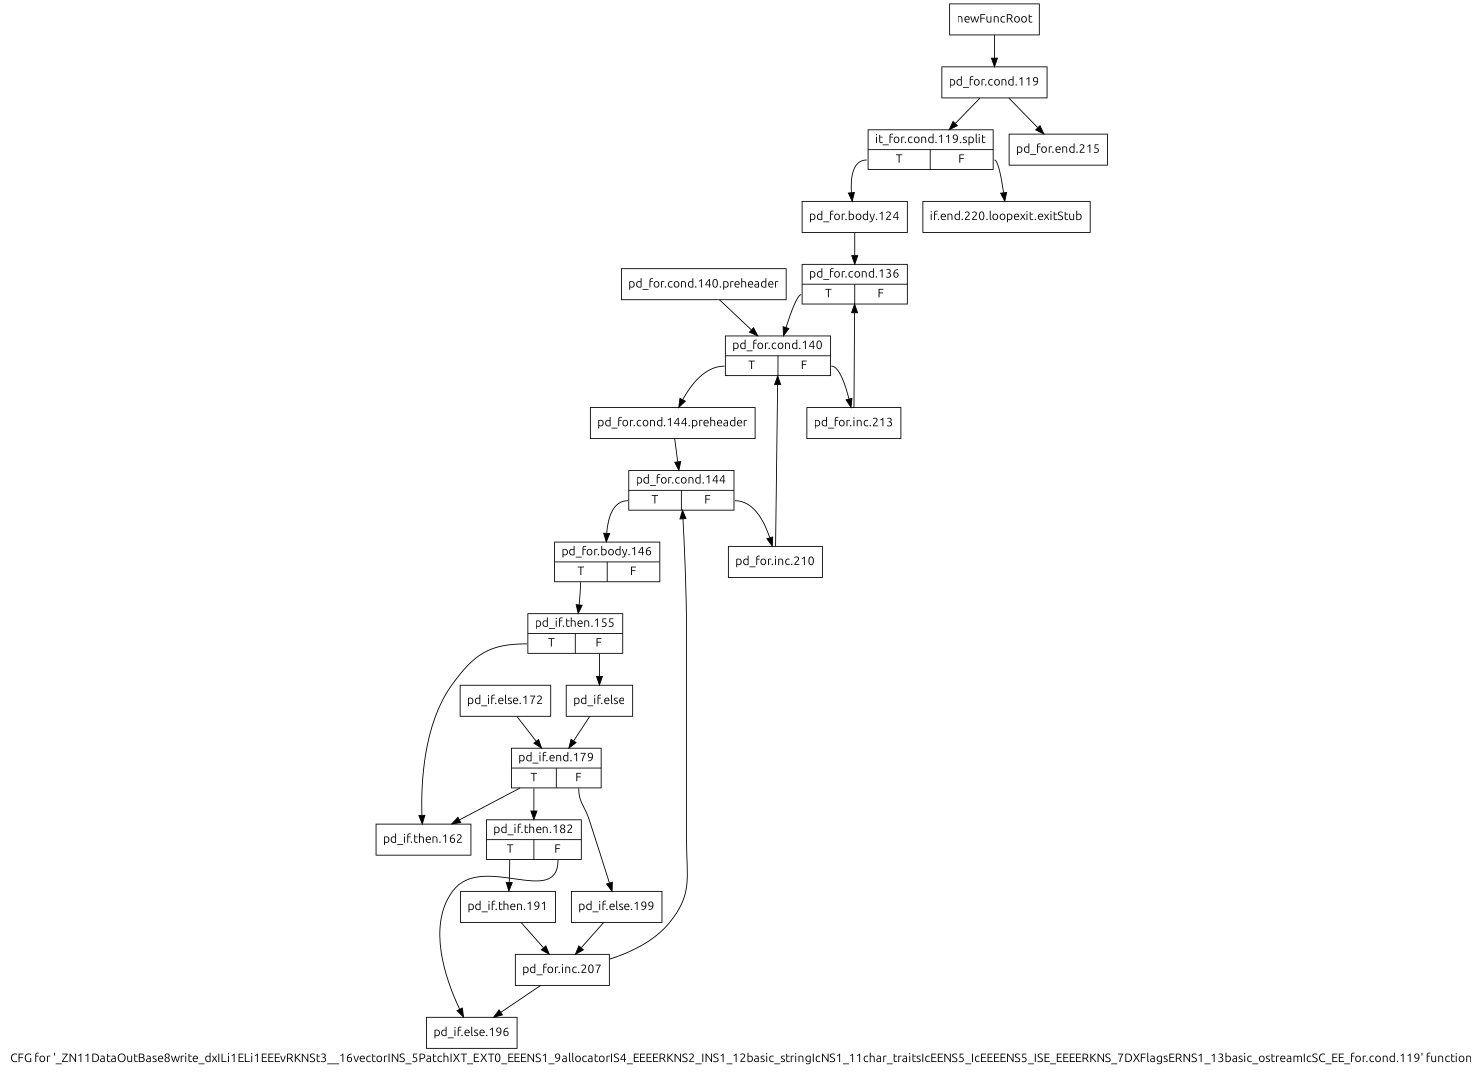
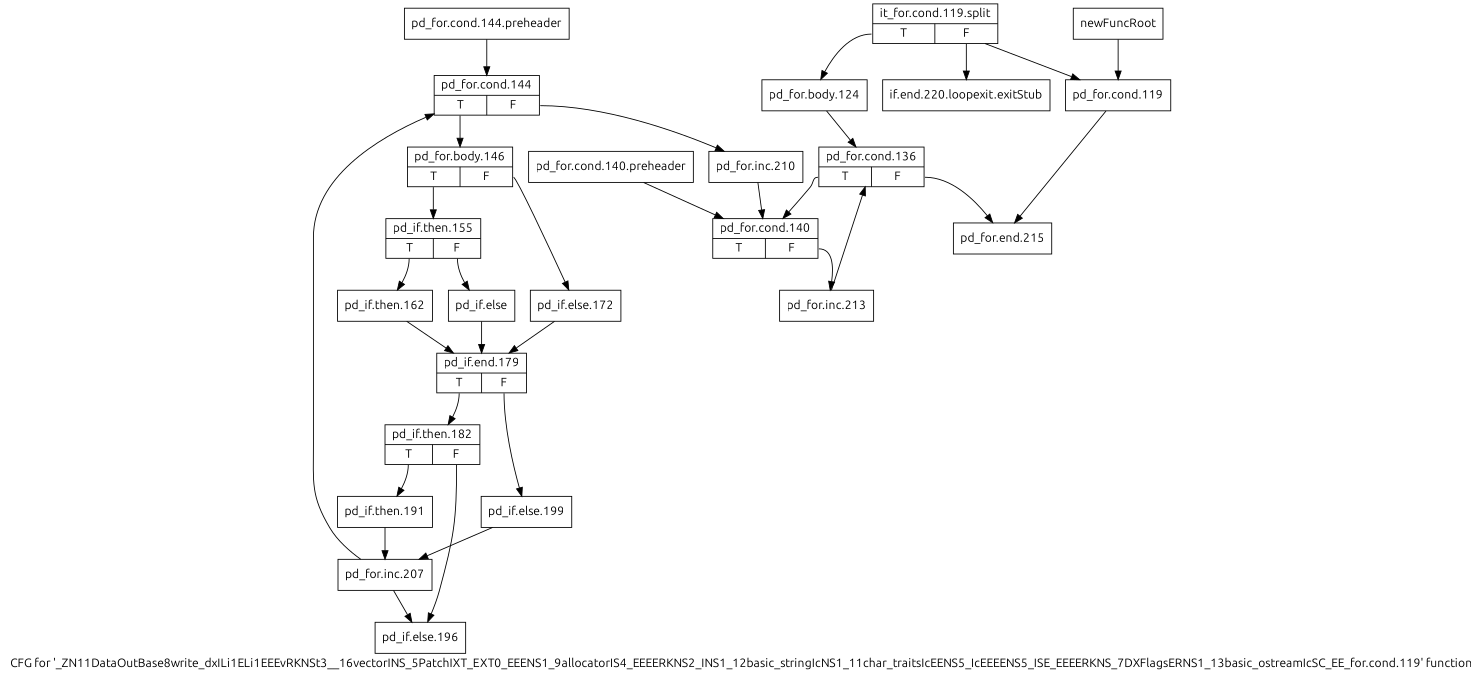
(968, 111) -> (1028, 60)
none -> (960, 190)
none -> (540, 229)
(699, 377) -> none
(490, 804) -> (426, 335)
